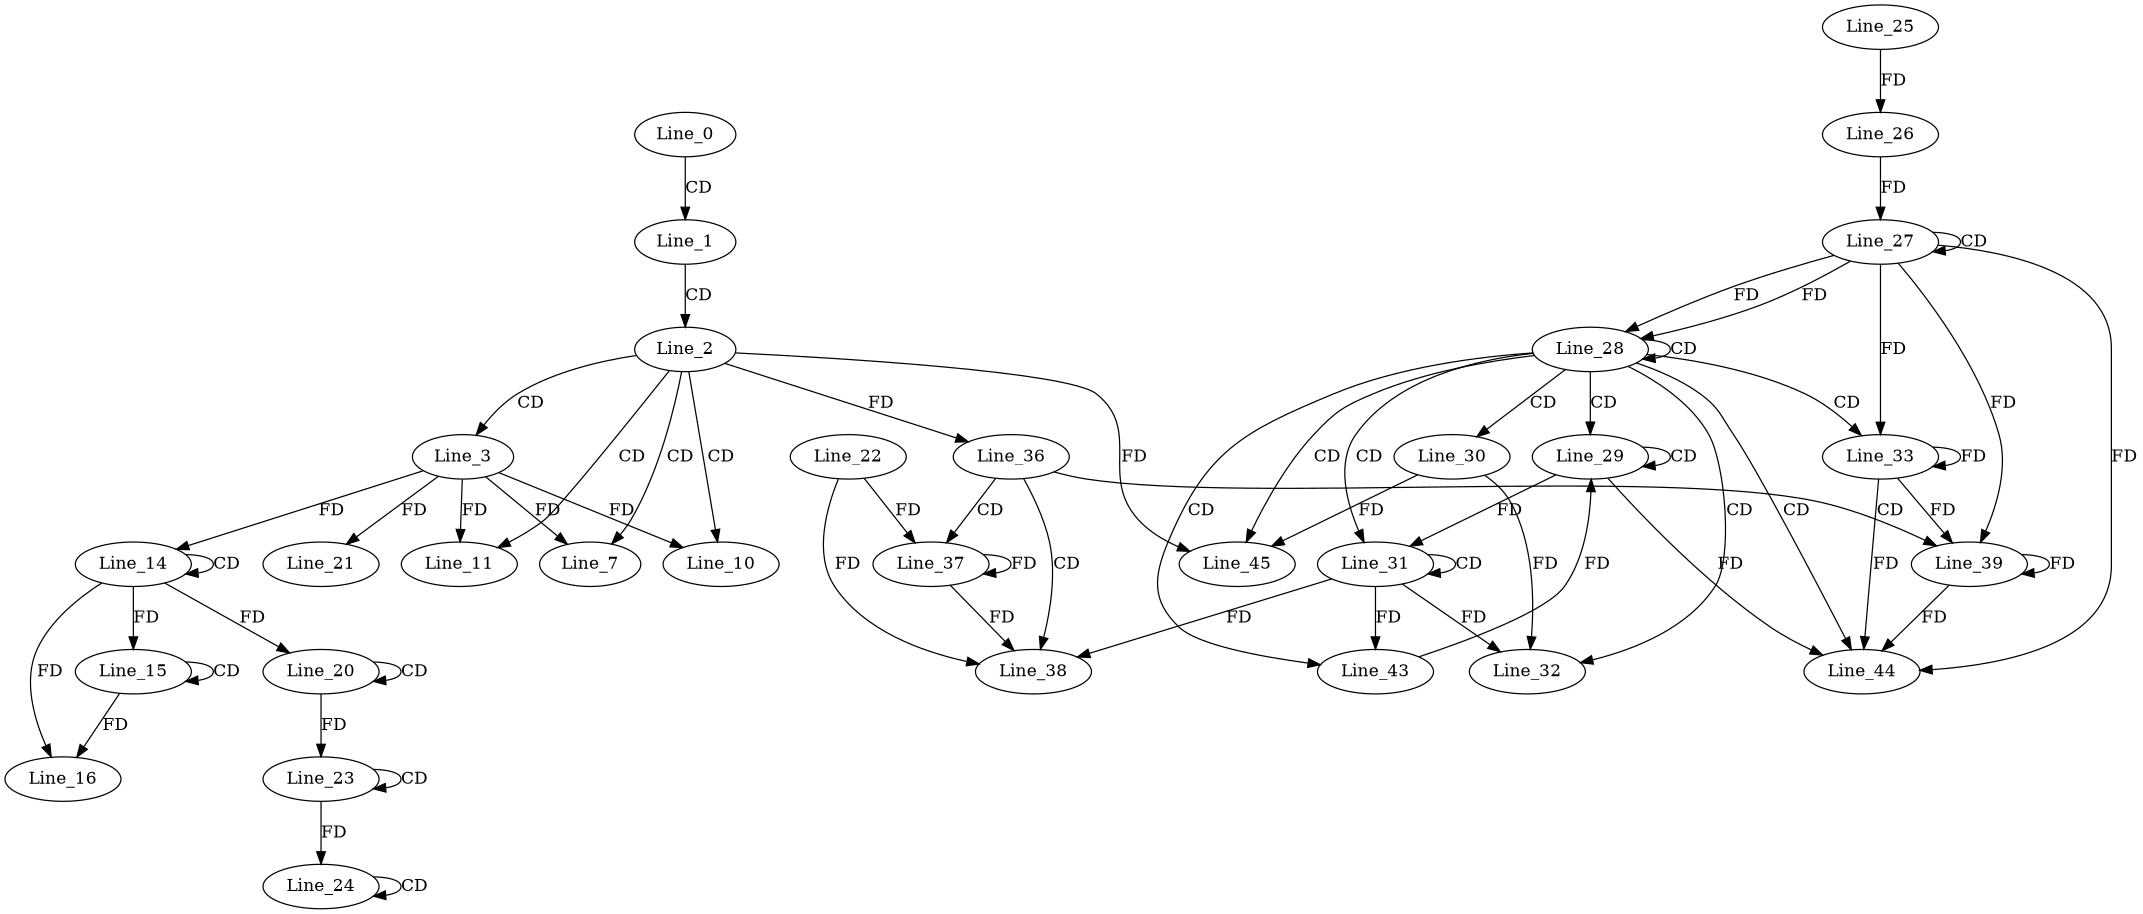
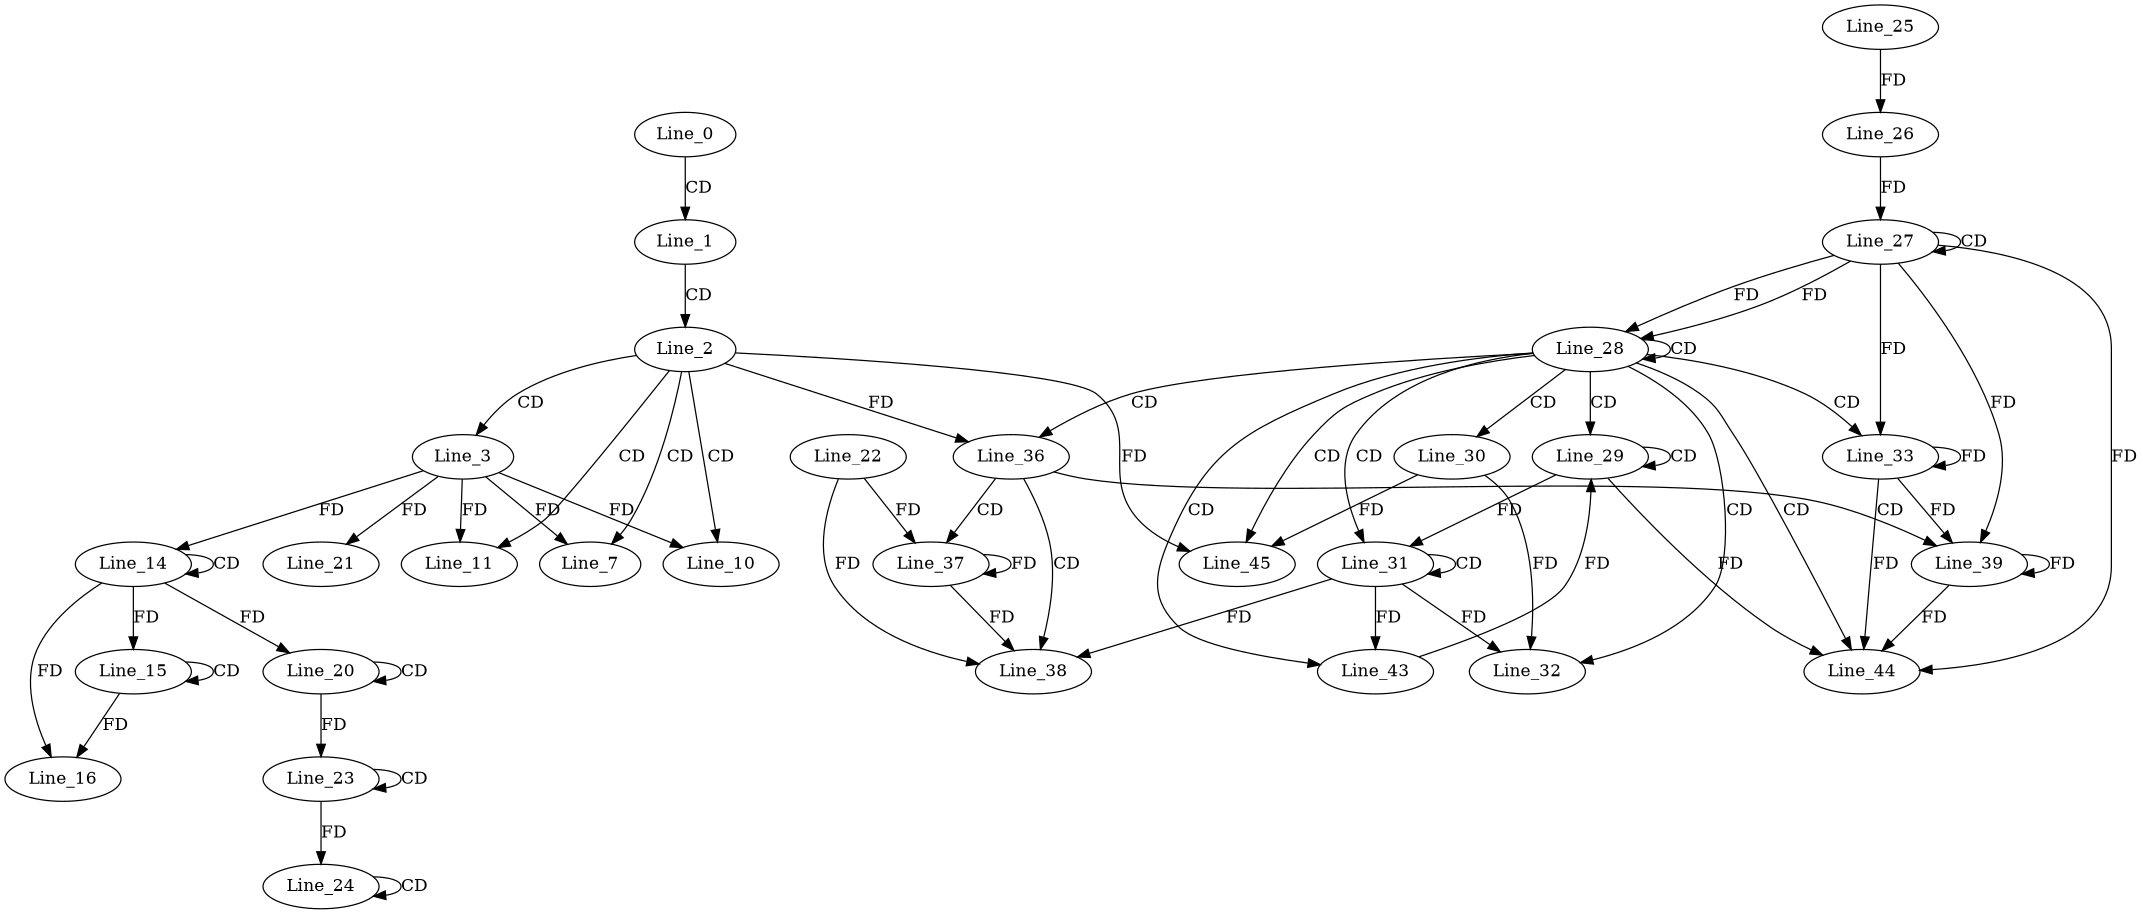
none -> (1287, 371)
